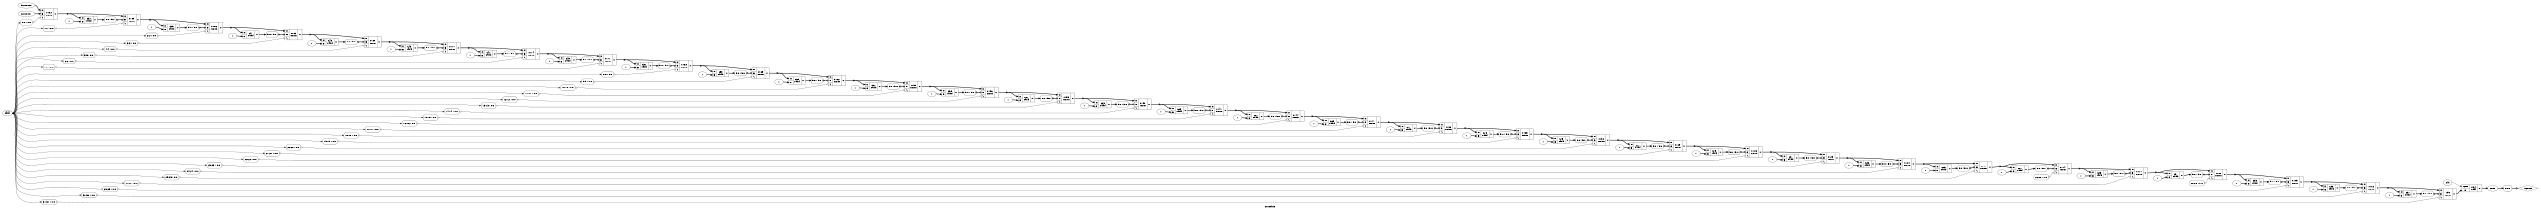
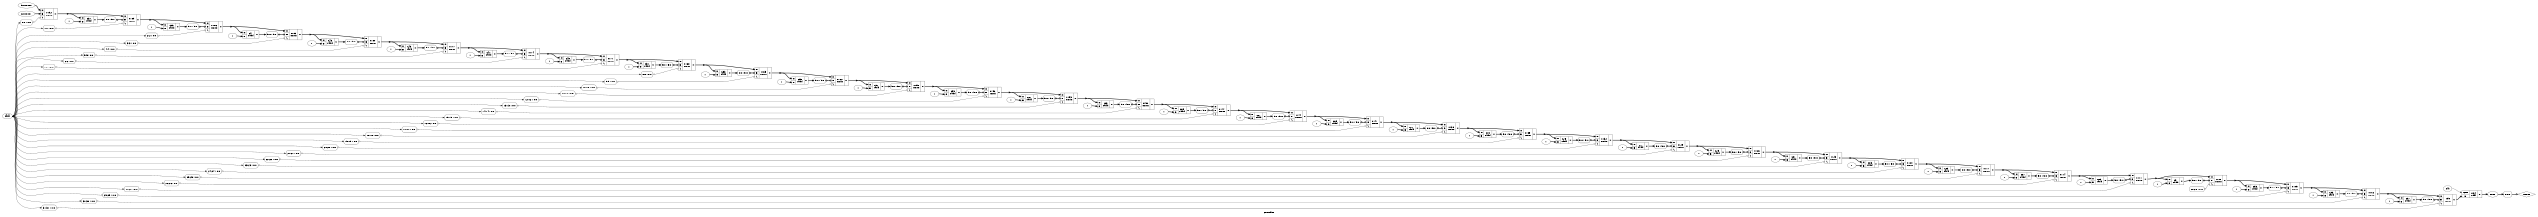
none -> (57, 182)
(2528, 188) -> (2526, 194)
